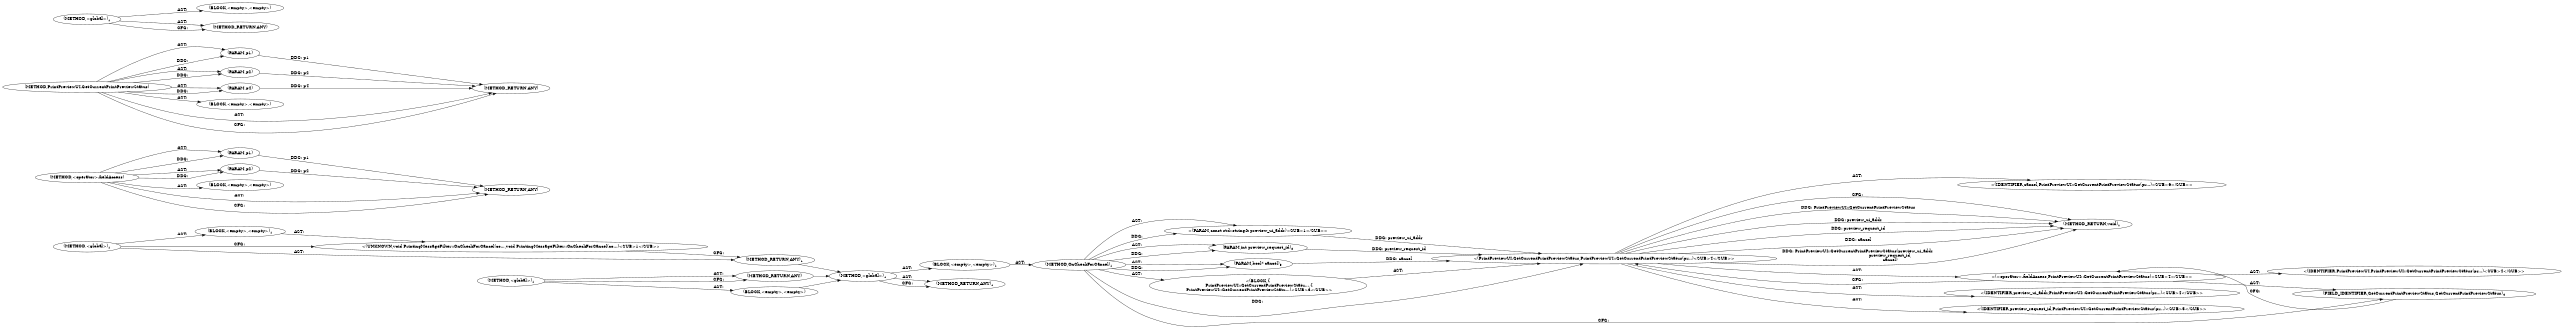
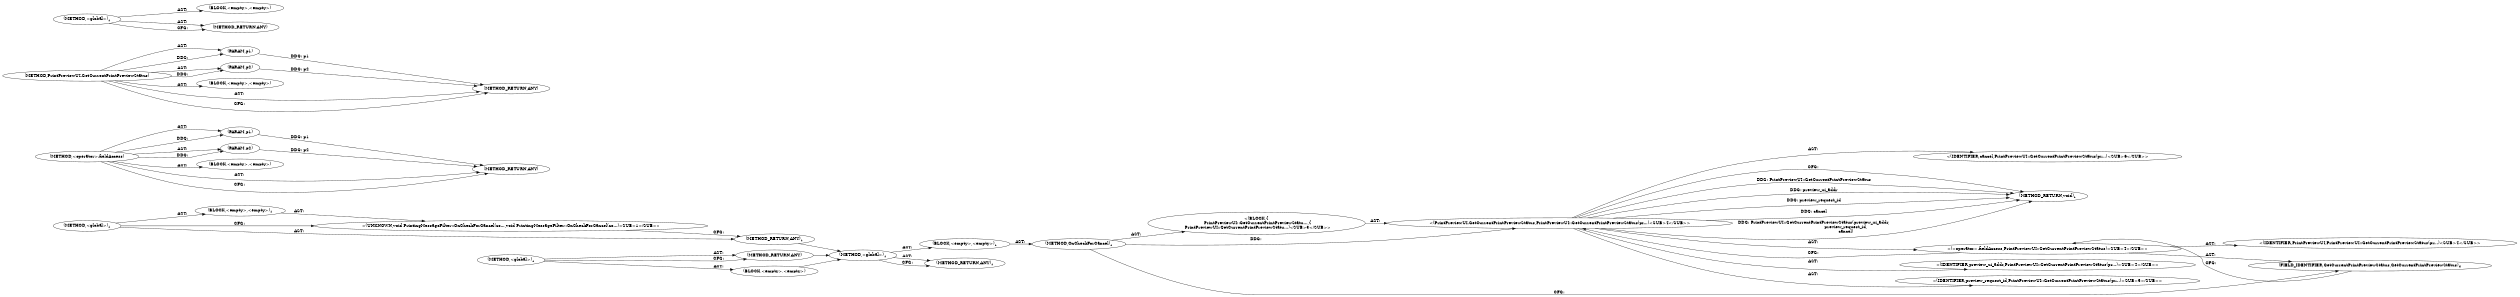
(240, 88) -> none
(1258, 231) -> none
(1258, 248) -> none
(1258, 264) -> none
